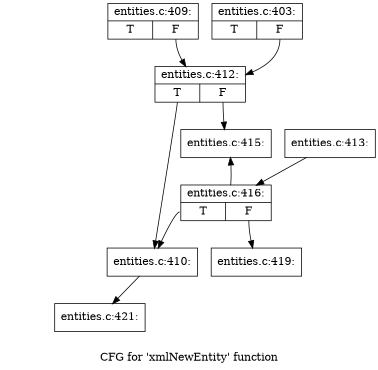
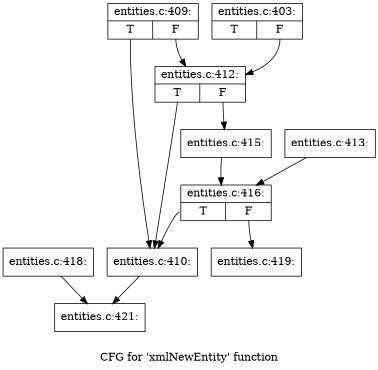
none -> (136, 140)
(231, 175) -> (221, 168)
none -> (48, 262)
